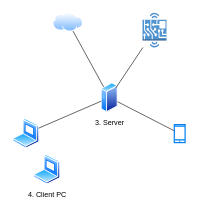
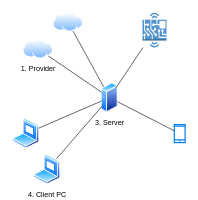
none -> (38, 49)
none -> (75, 74)
none -> (79, 132)
